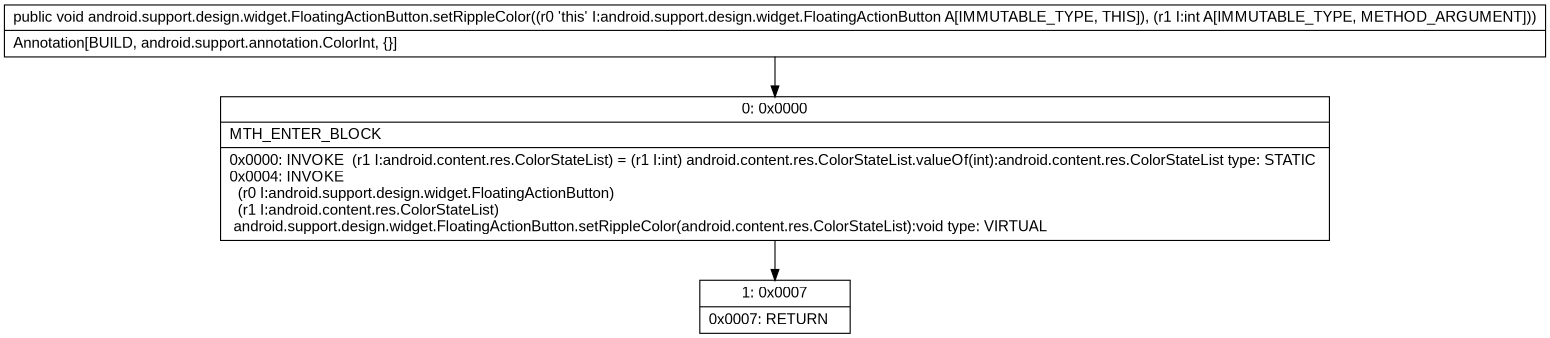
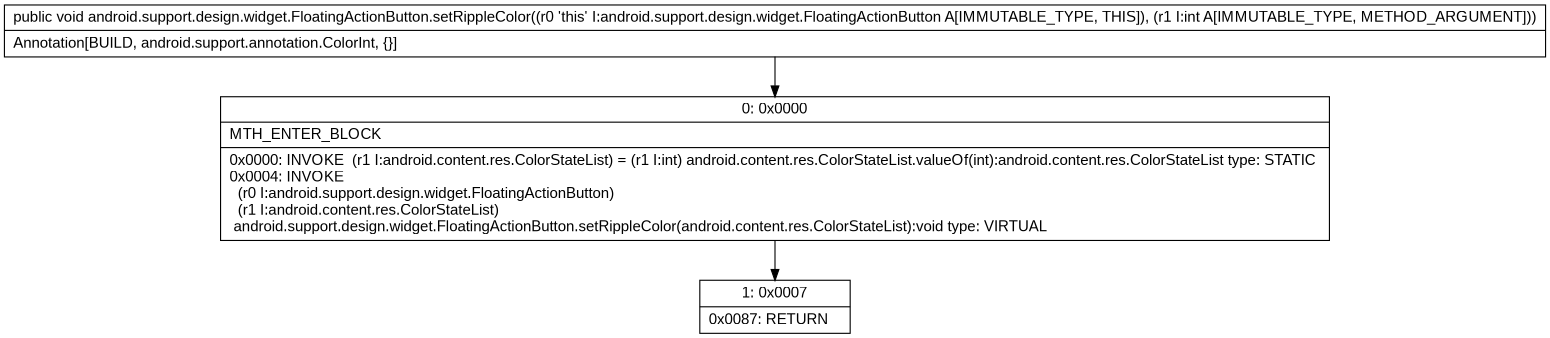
(775, 320) -> (775, 320)
